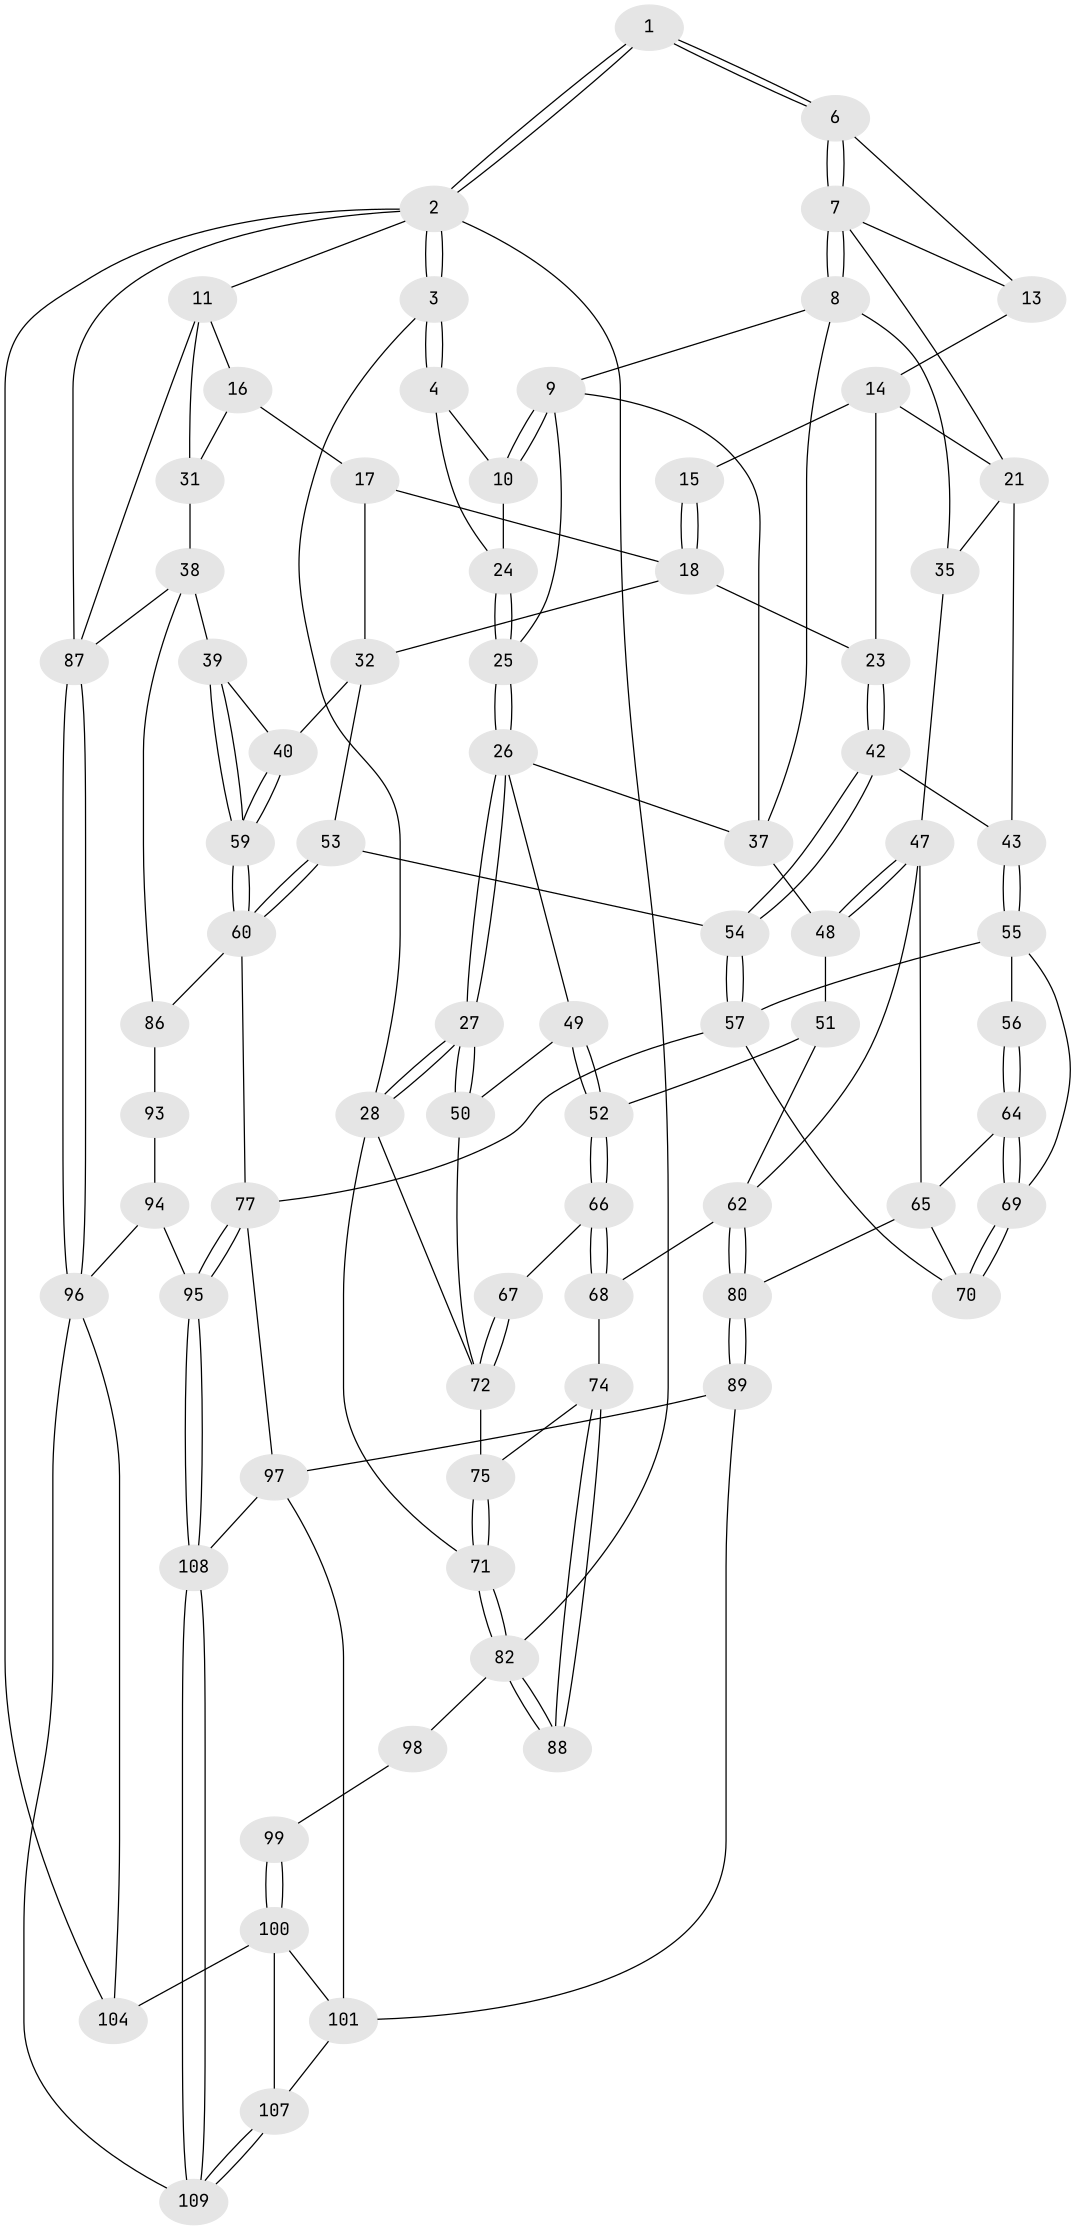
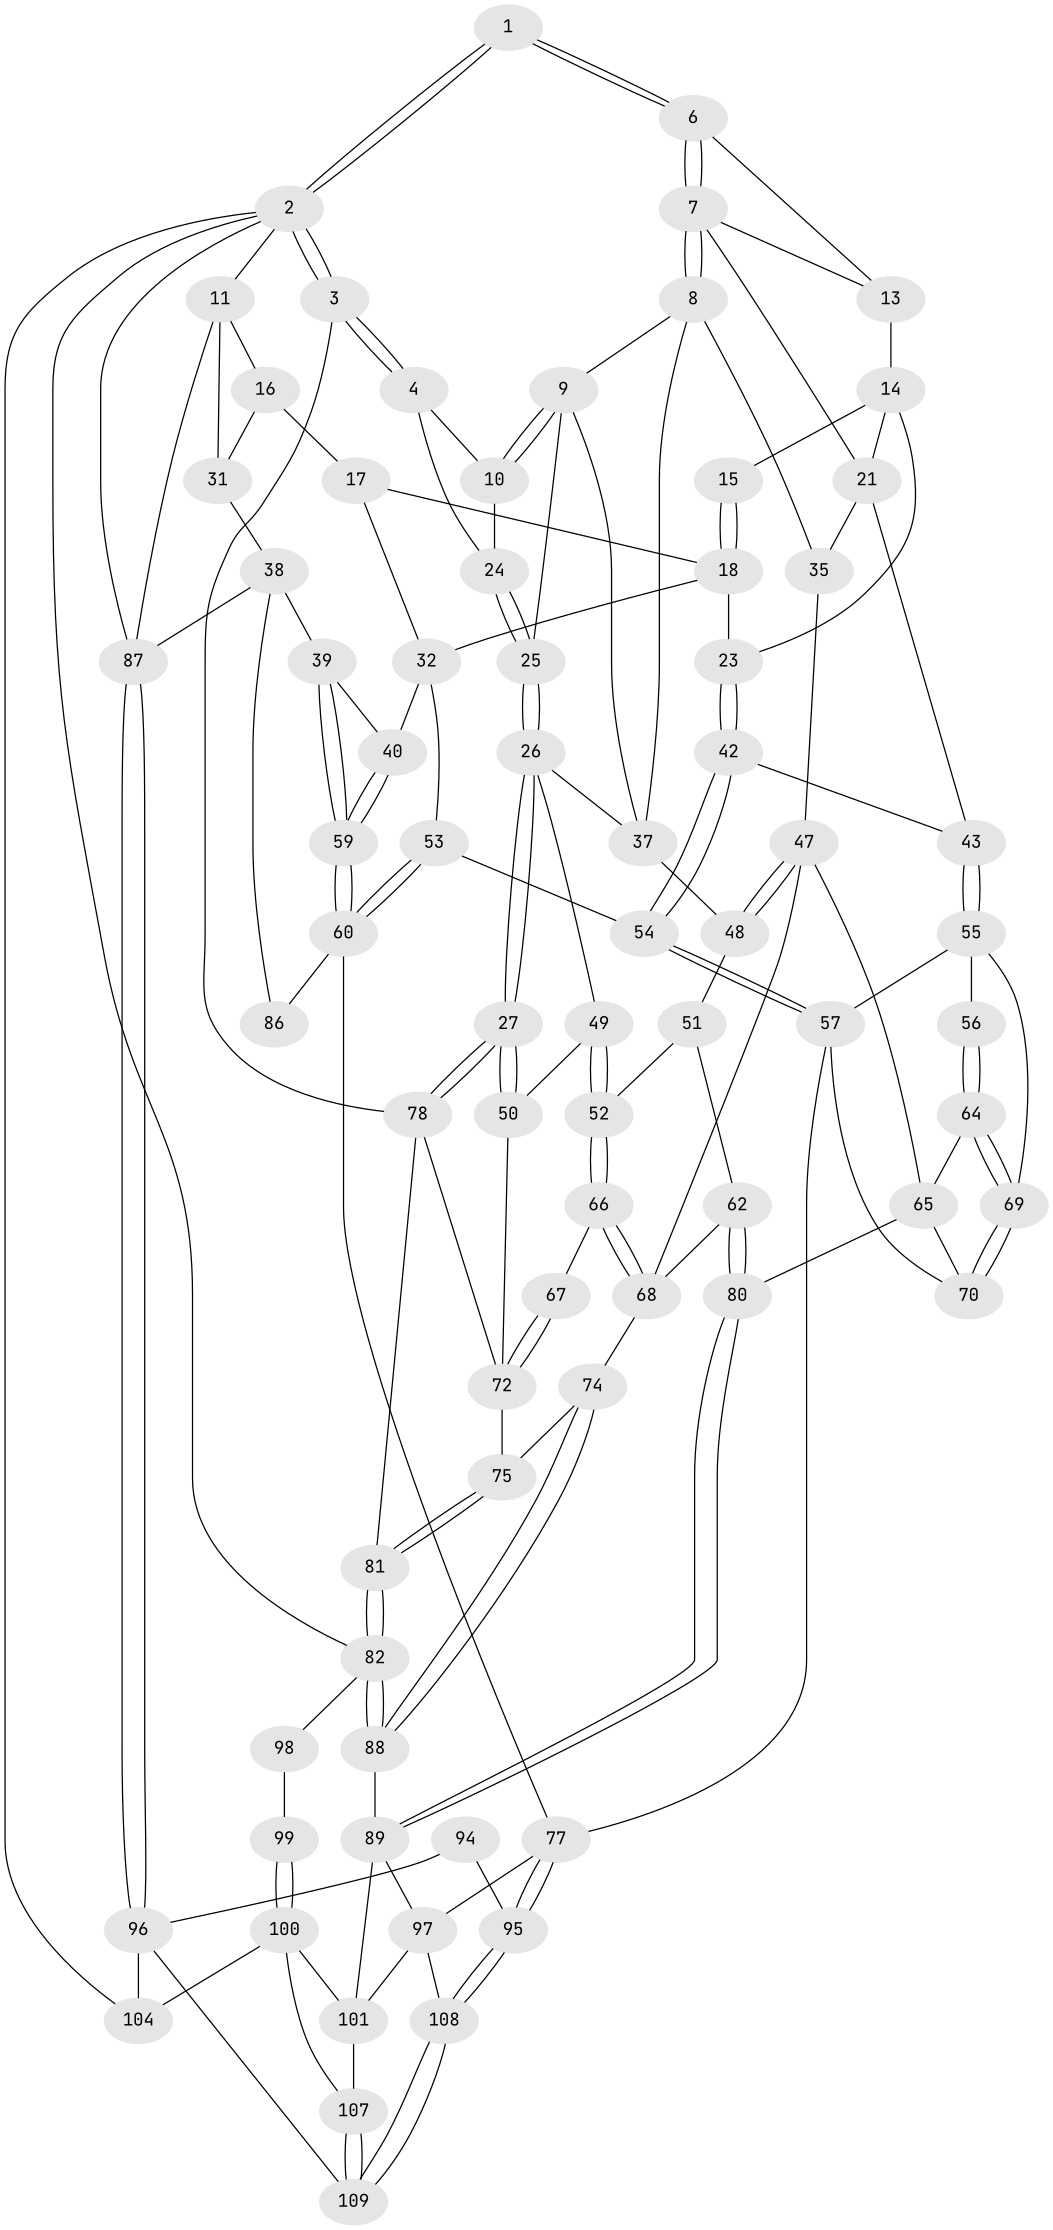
(872, 1044) -> (736, 1072)
(155, 1115) -> none
(370, 1115) -> (418, 1115)
(481, 1568) -> (375, 1568)
none -> (375, 1795)
